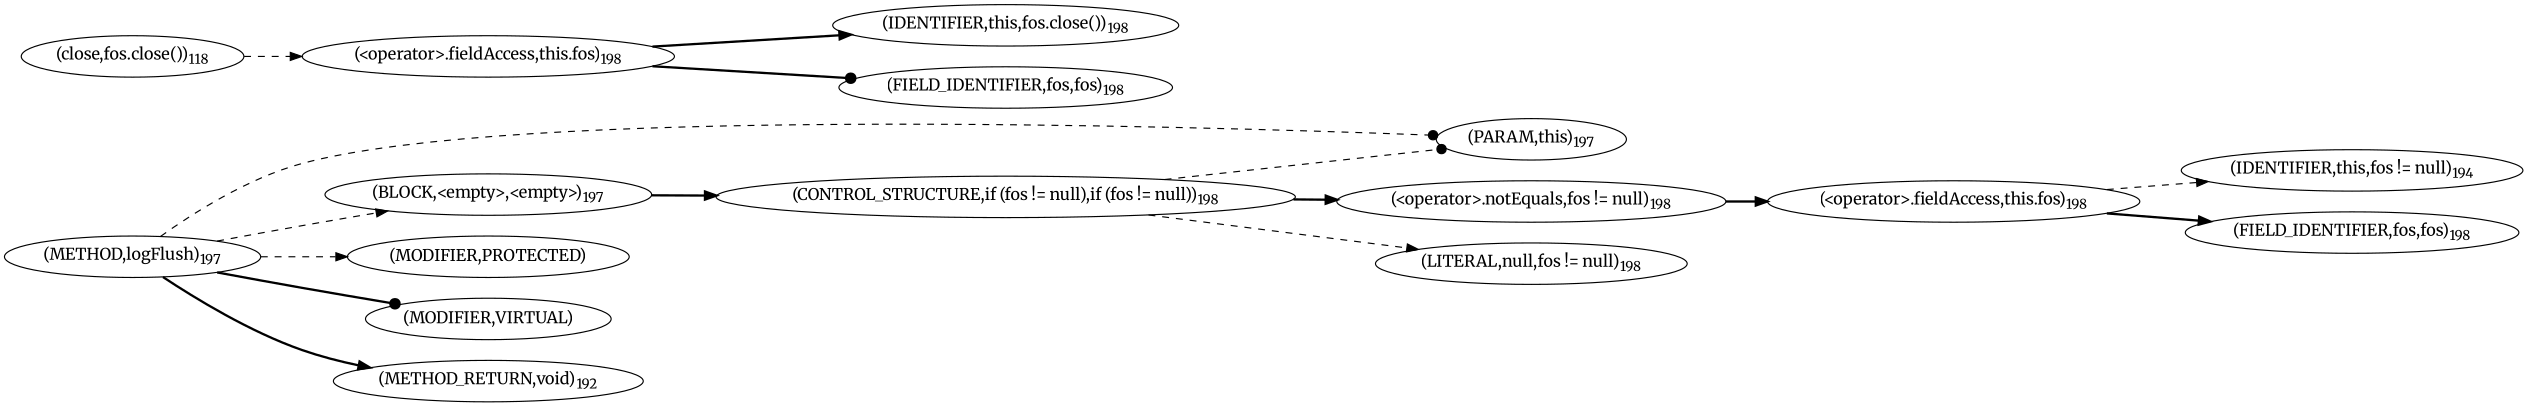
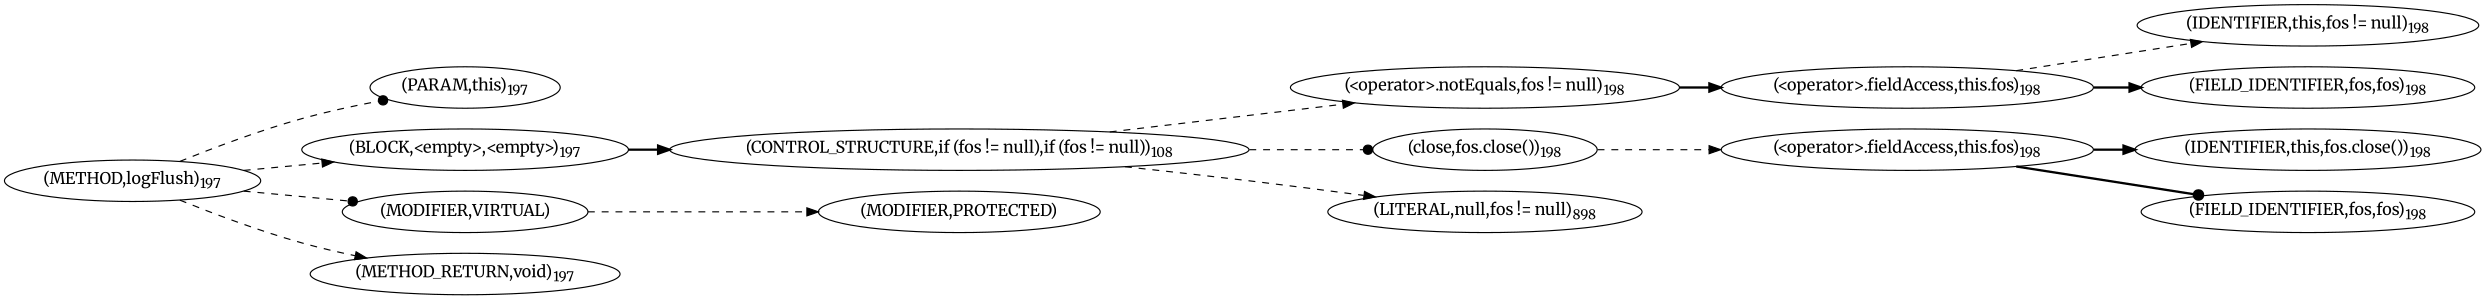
(199, 55) -> (1551, 148)
(1301, 165) -> (1306, 150)
(2463, 169) -> (2419, 24)
(1208, 195) -> (1162, 148)
(1309, 200) -> (1226, 118)
(298, 257) -> (697, 212)
(1631, 262) -> (1585, 210)
(304, 288) -> (296, 196)
(257, 331) -> (266, 232)
(587, 379) -> (564, 272)
